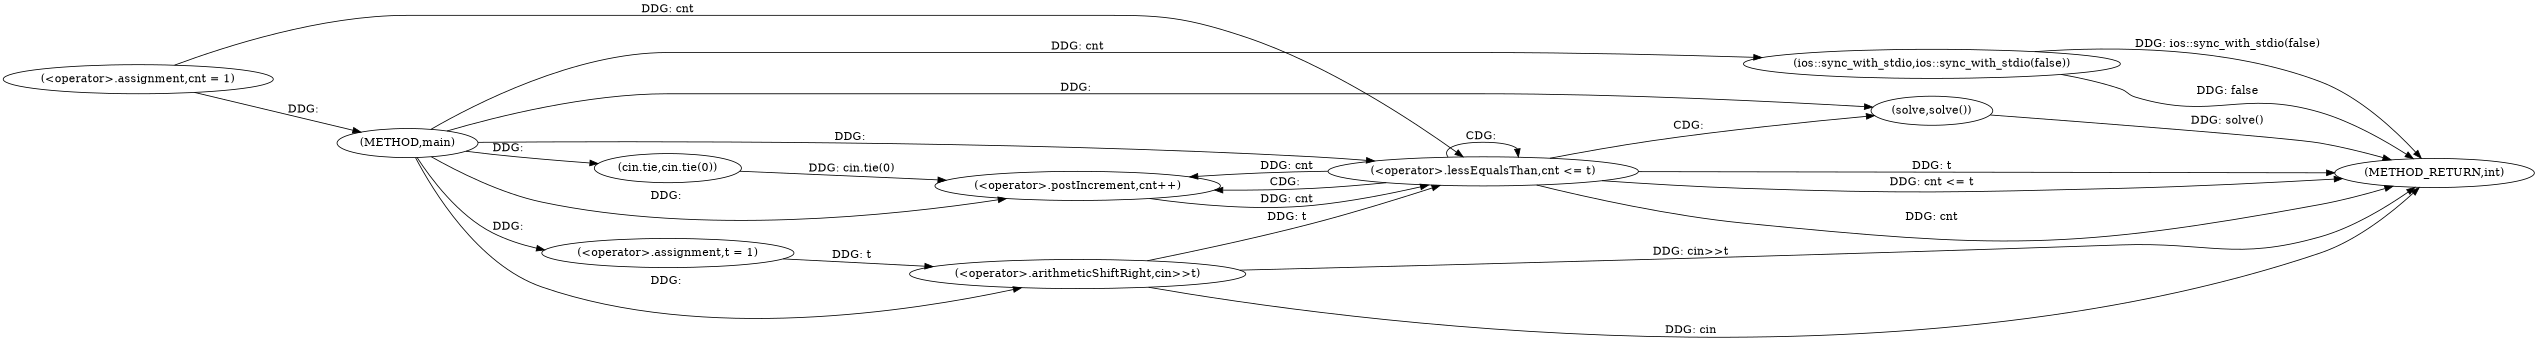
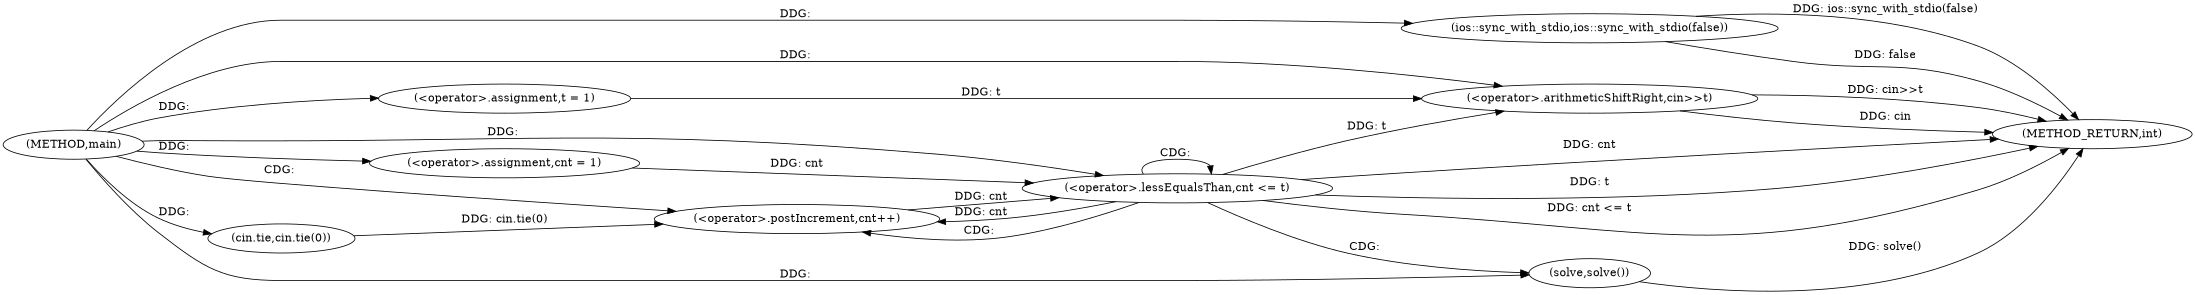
(1078, 46) -> (797, 14)
(274, 111) -> (250, 157)
(668, 196) -> (281, 170)
(1291, 229) -> (1358, 138)
